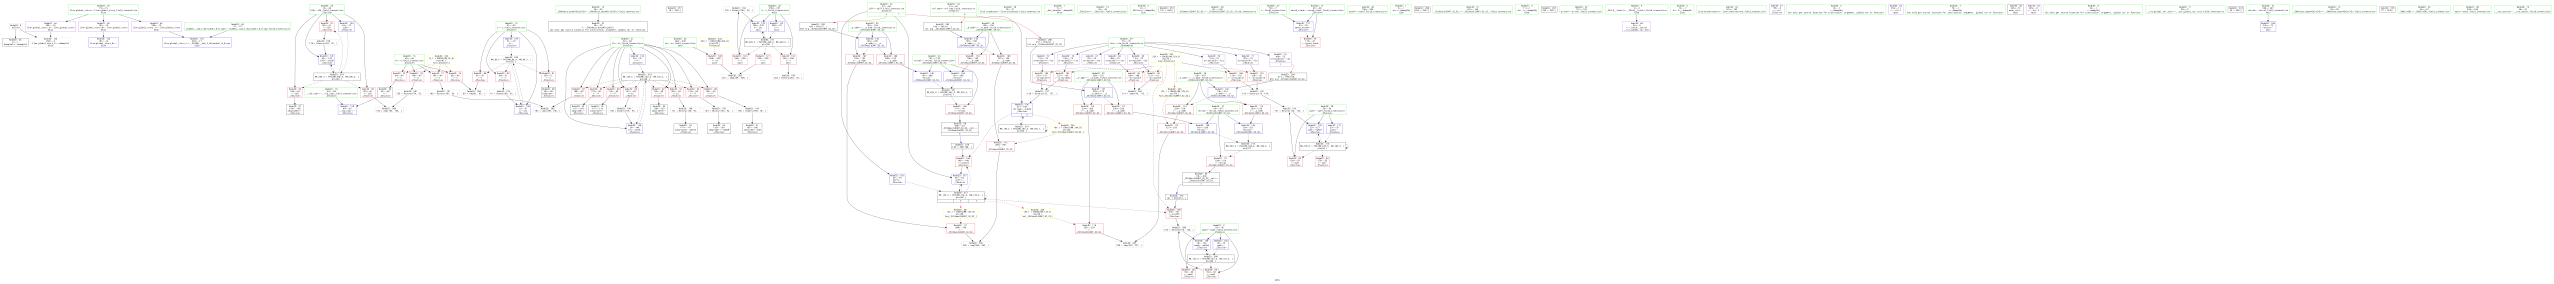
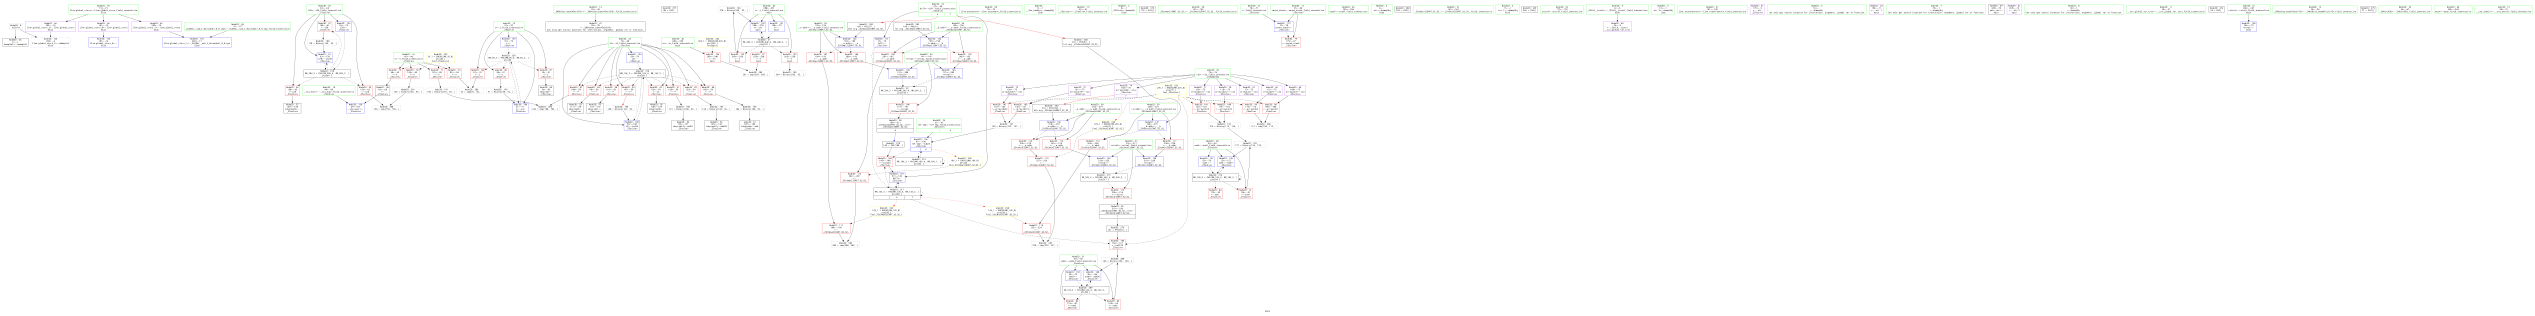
(964, 19) -> none
(627, 102) -> (625, 100)
